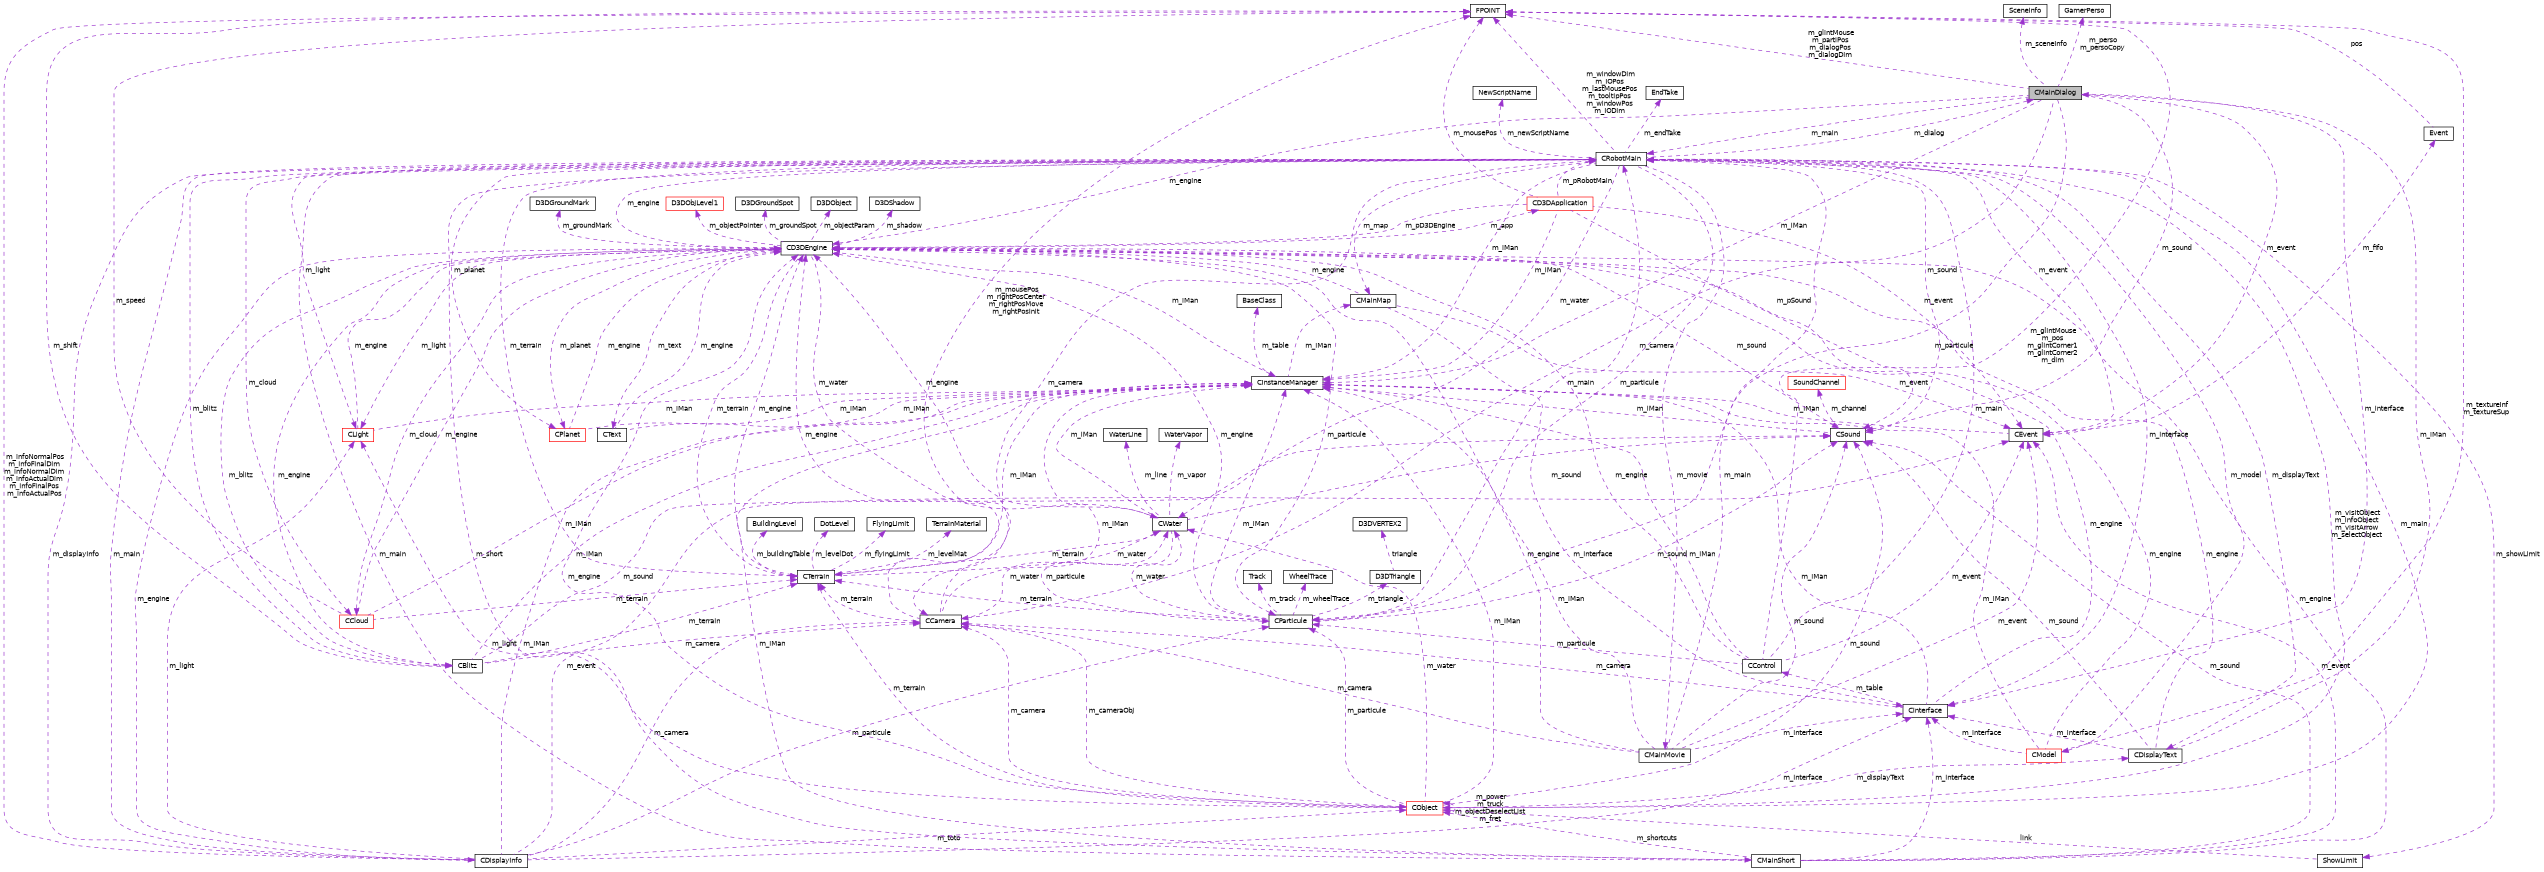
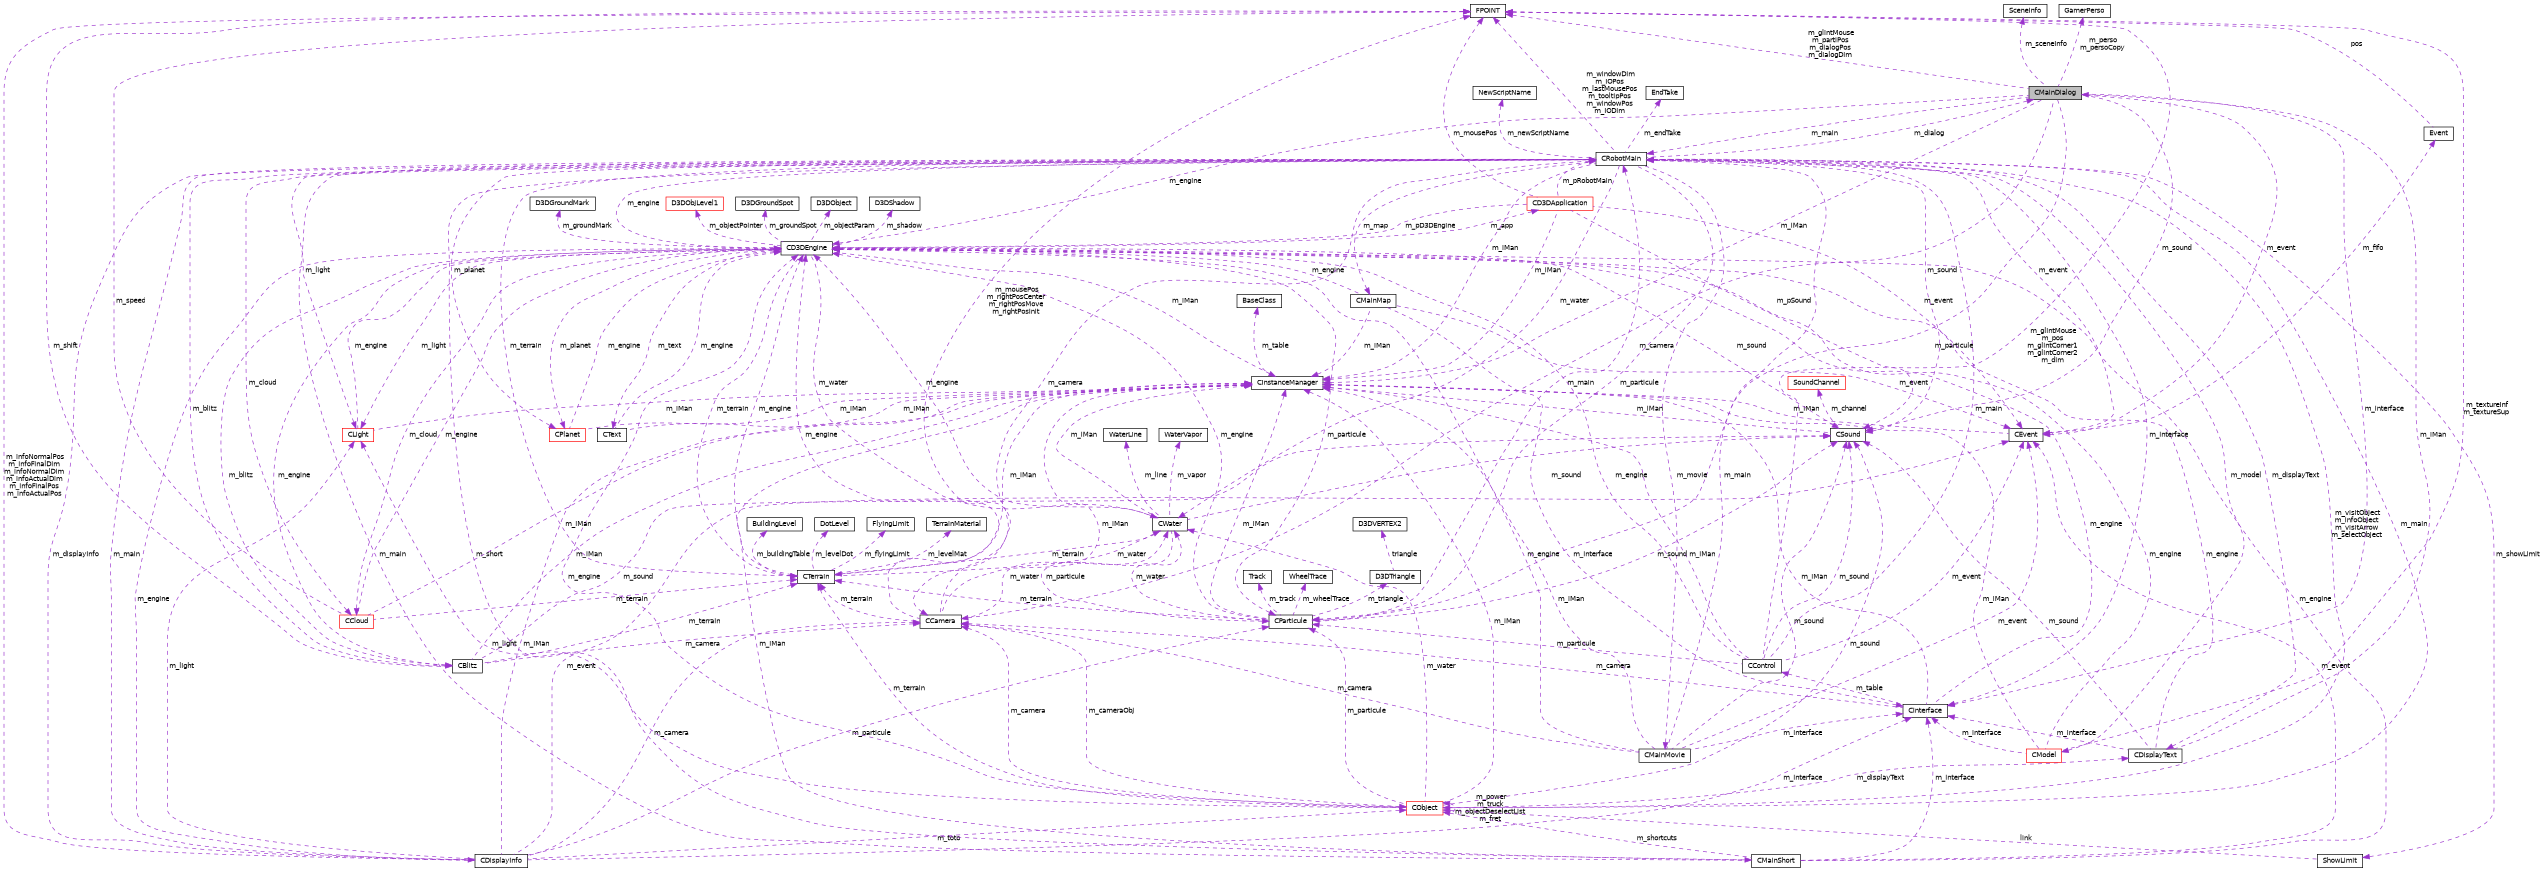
(1302, 330) -> (1351, 346)
(2310, 761) -> (1838, 569)
